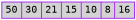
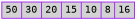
(51, 10) -> (51, 10)
